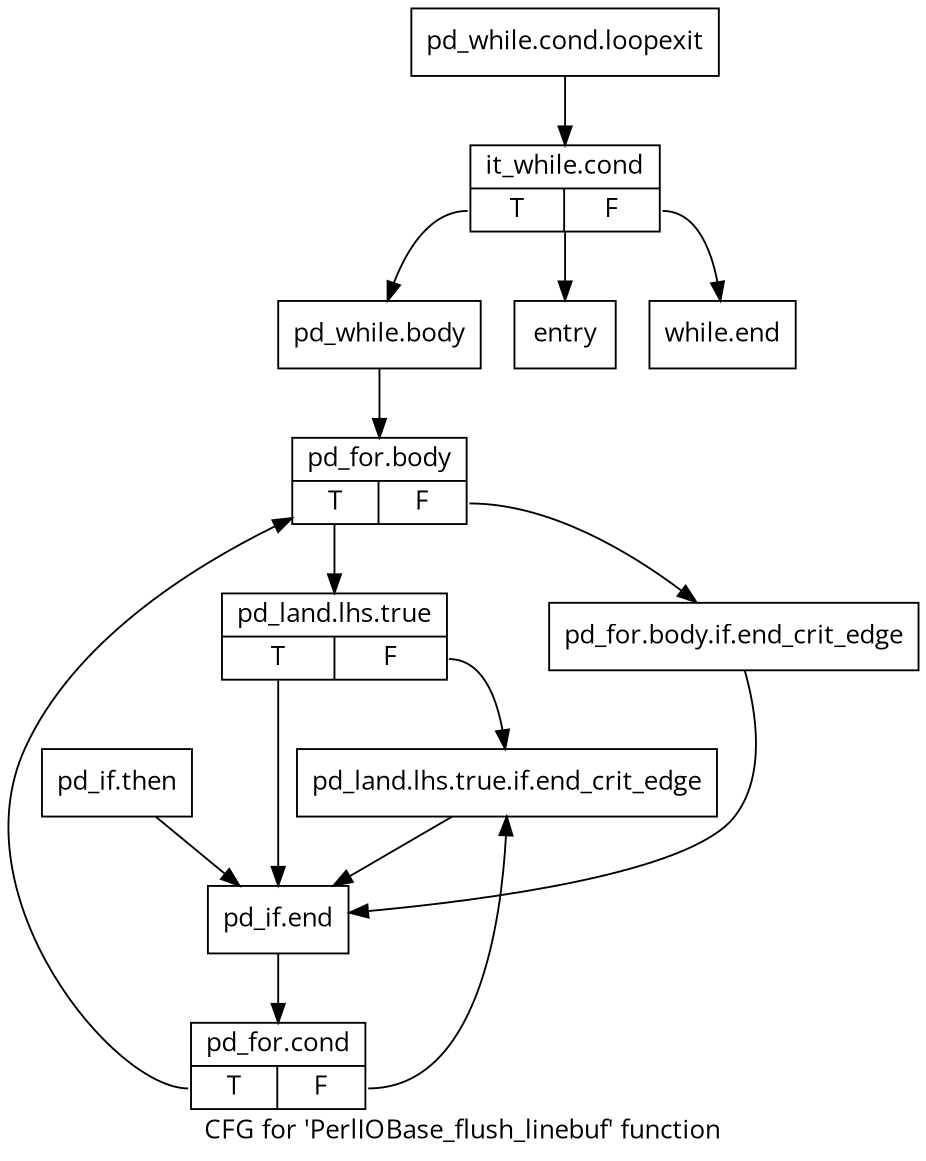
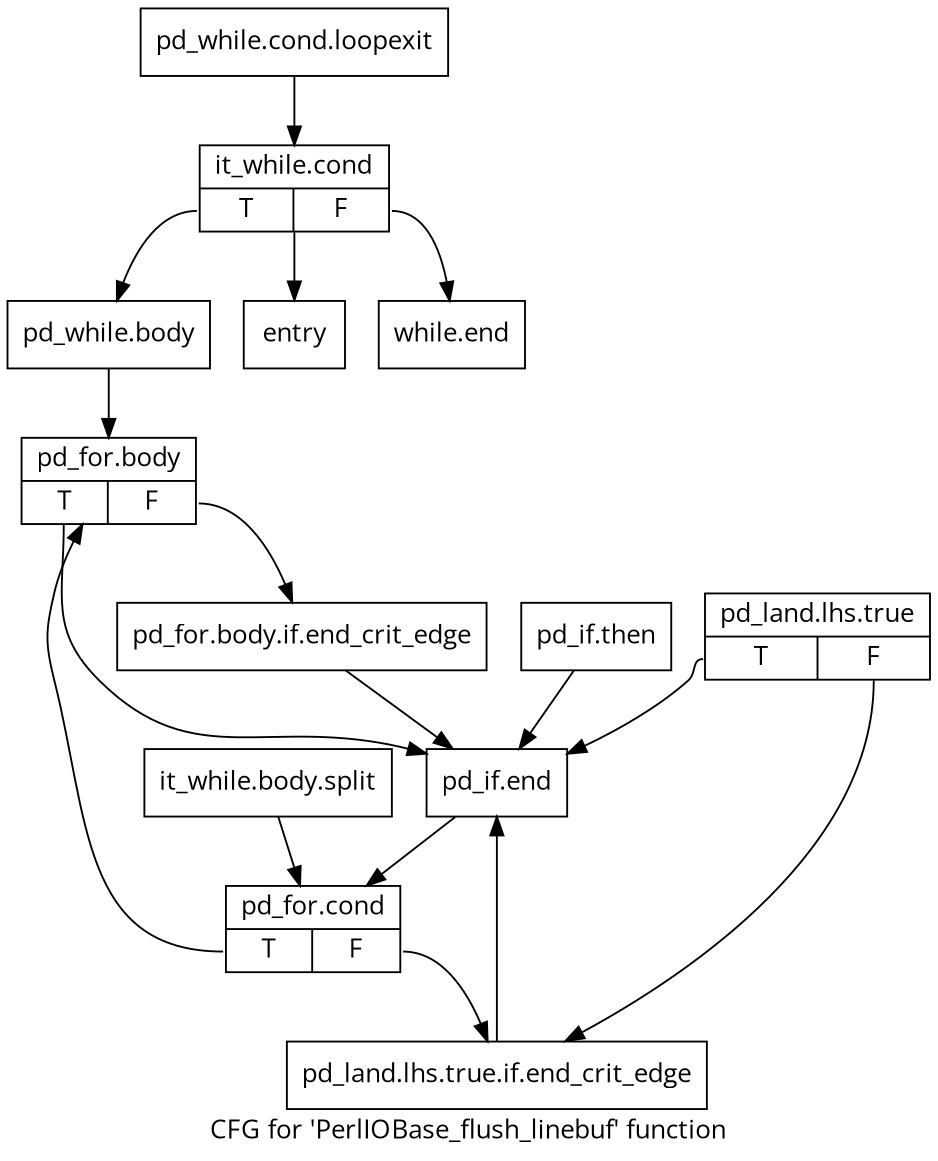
(334, 549) -> (165, 725)
none -> (268, 783)
